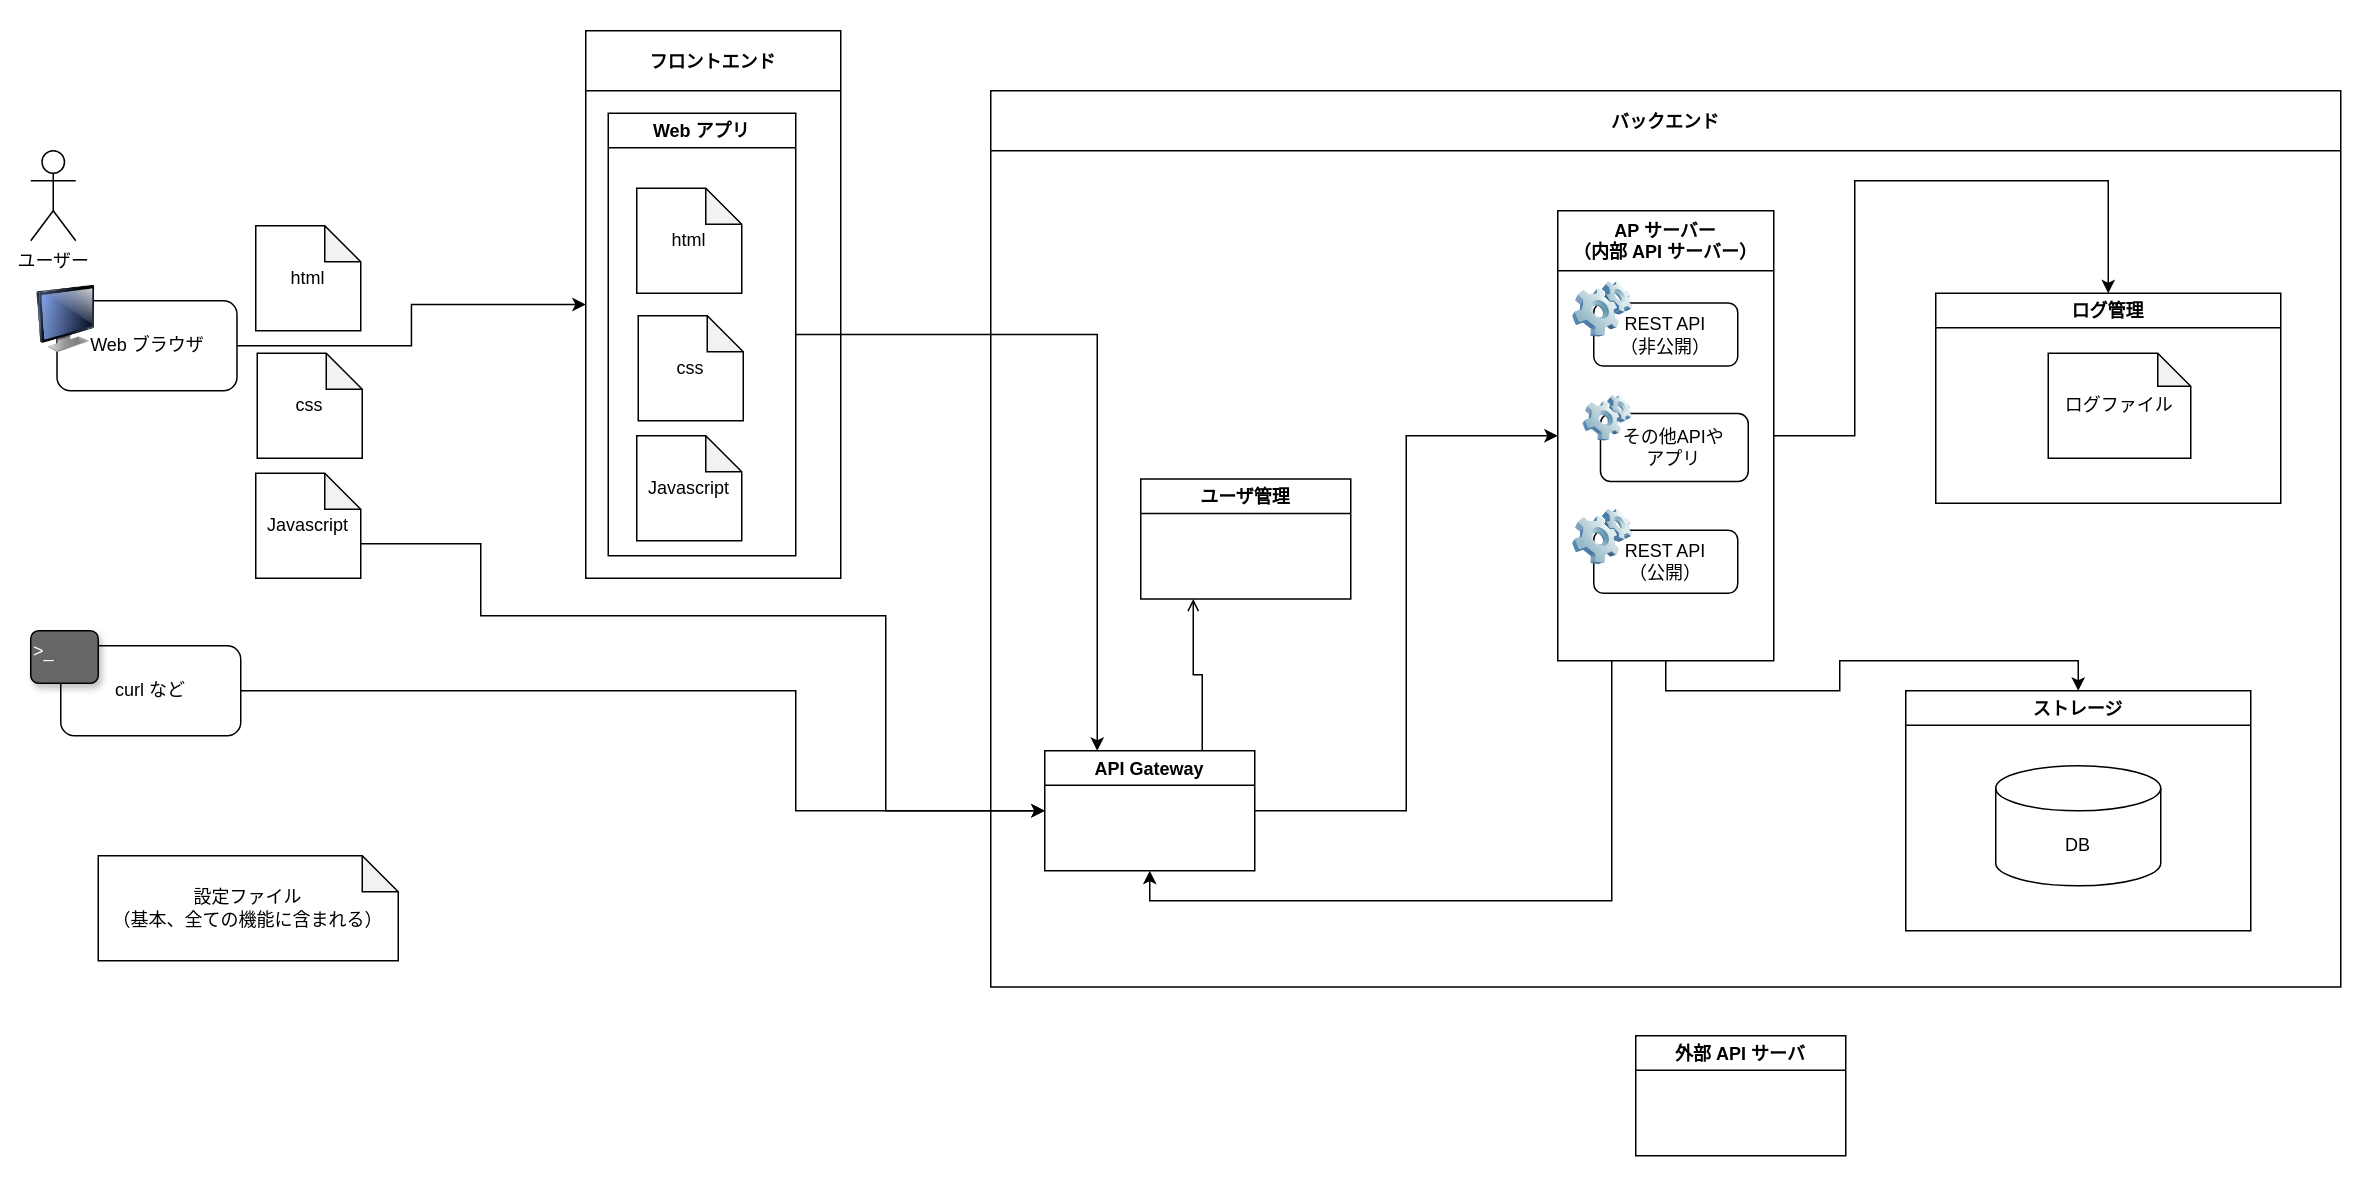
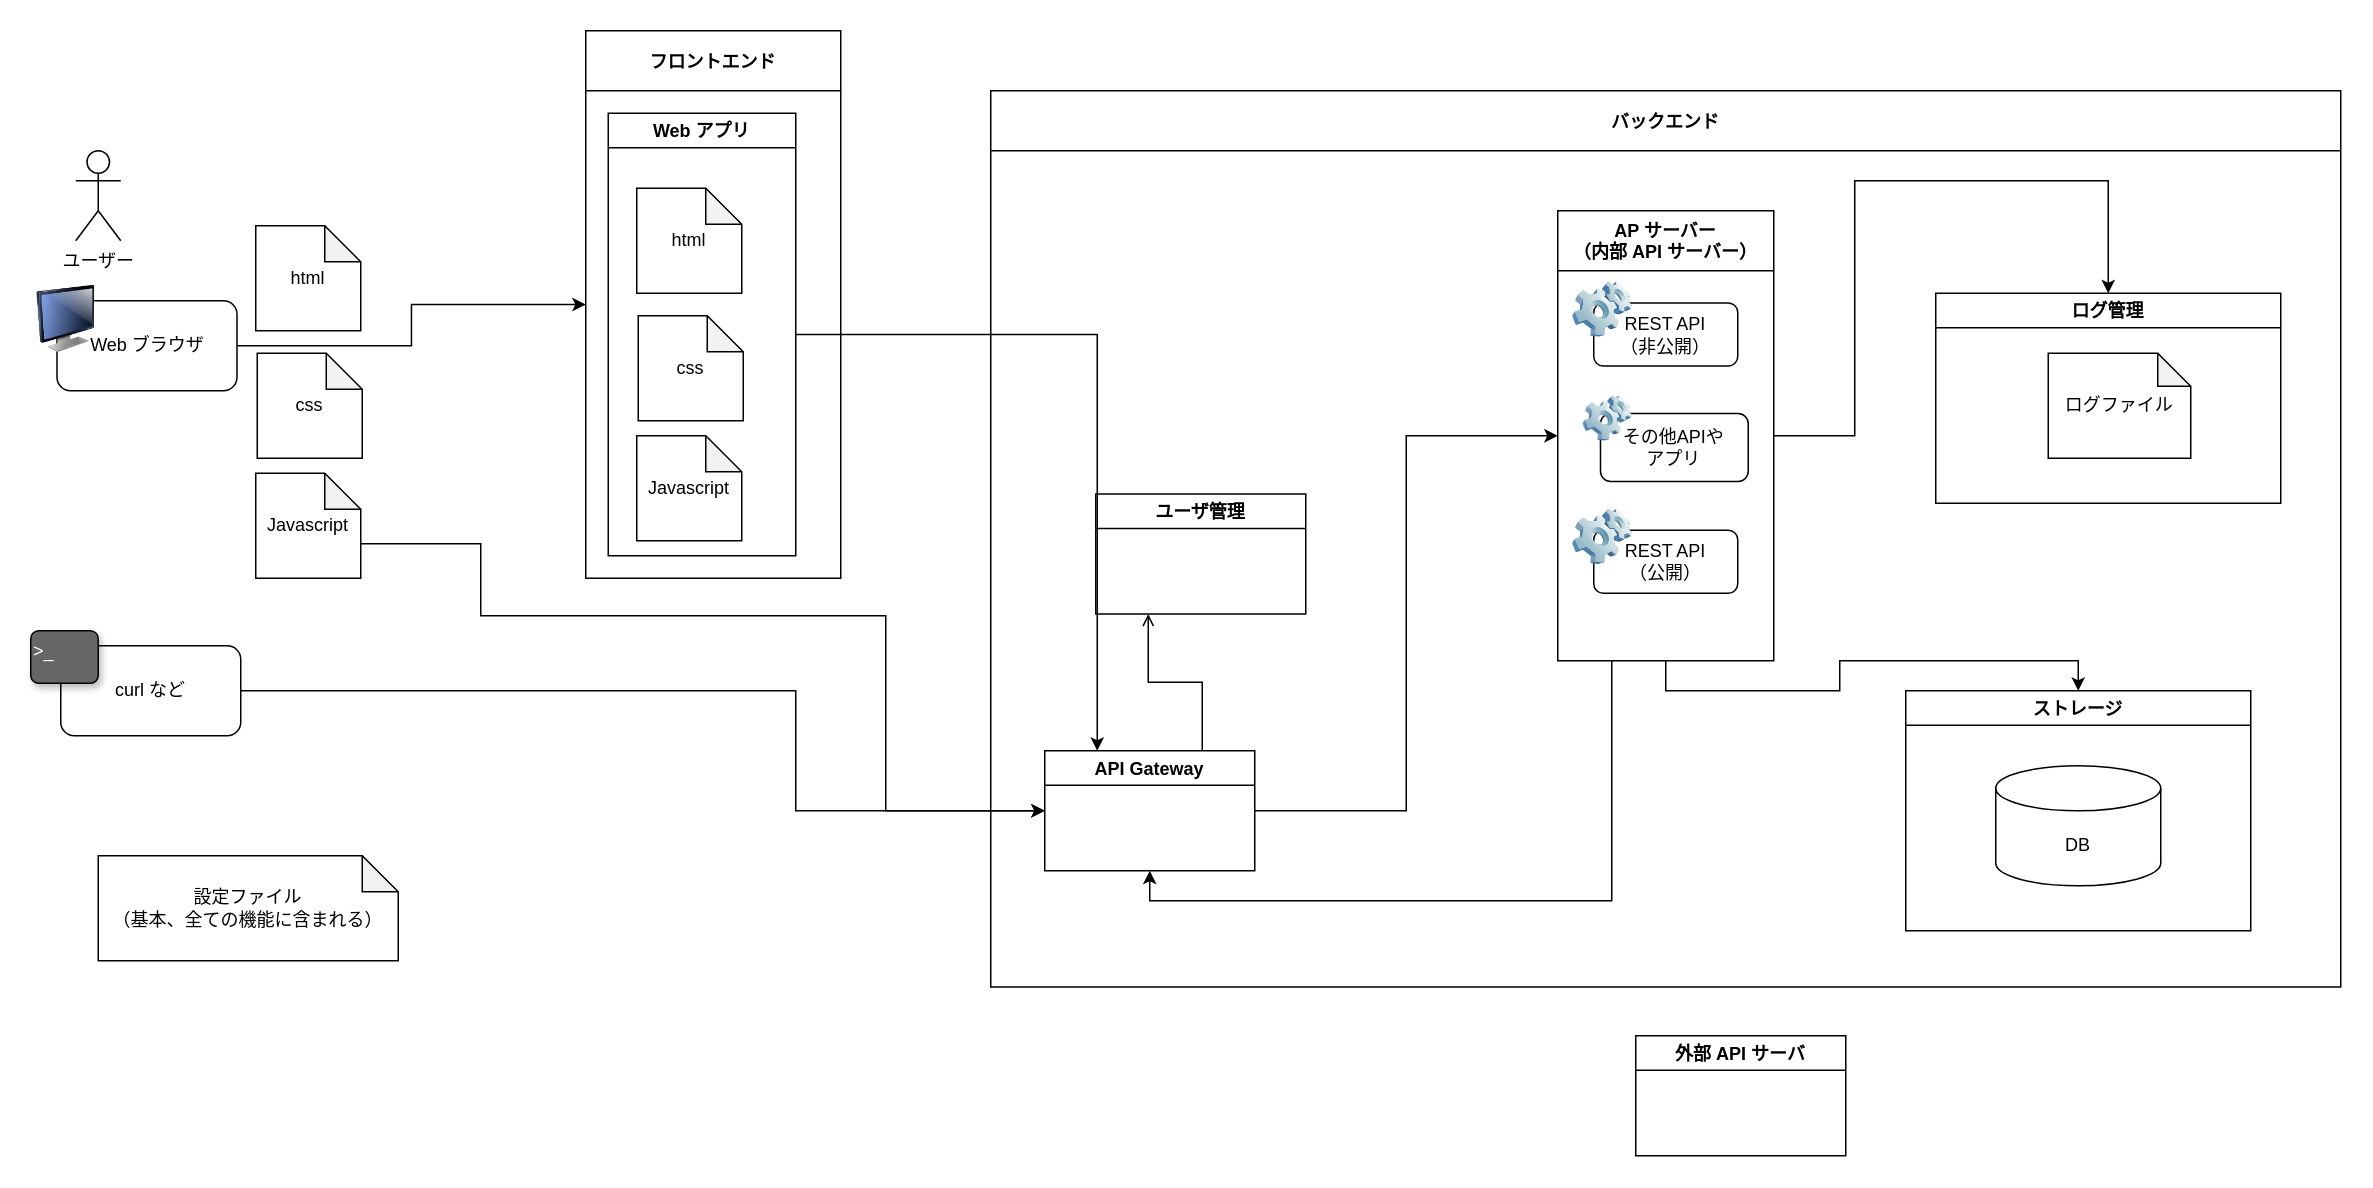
(53, 196) -> (98, 196)
(1246, 539) -> (1201, 554)
